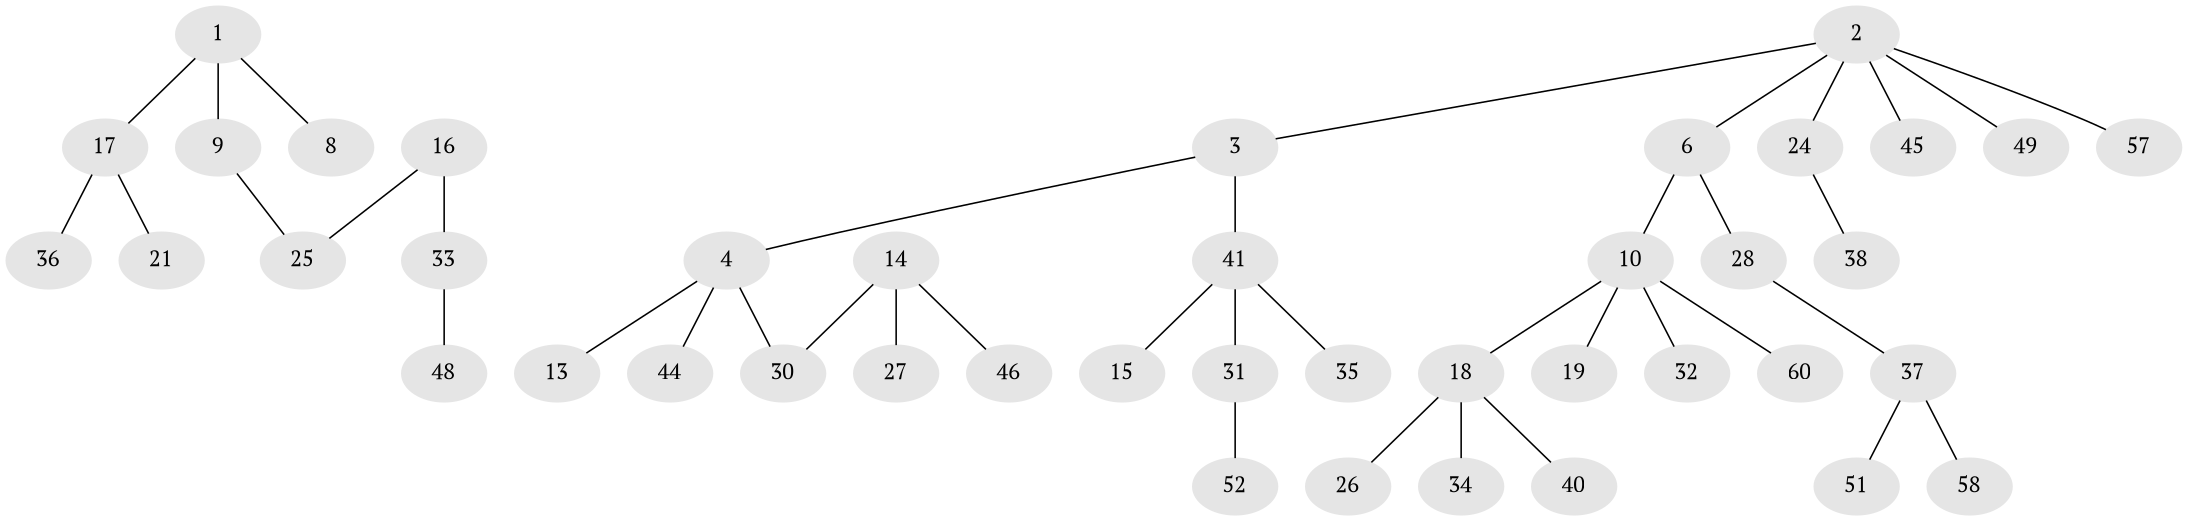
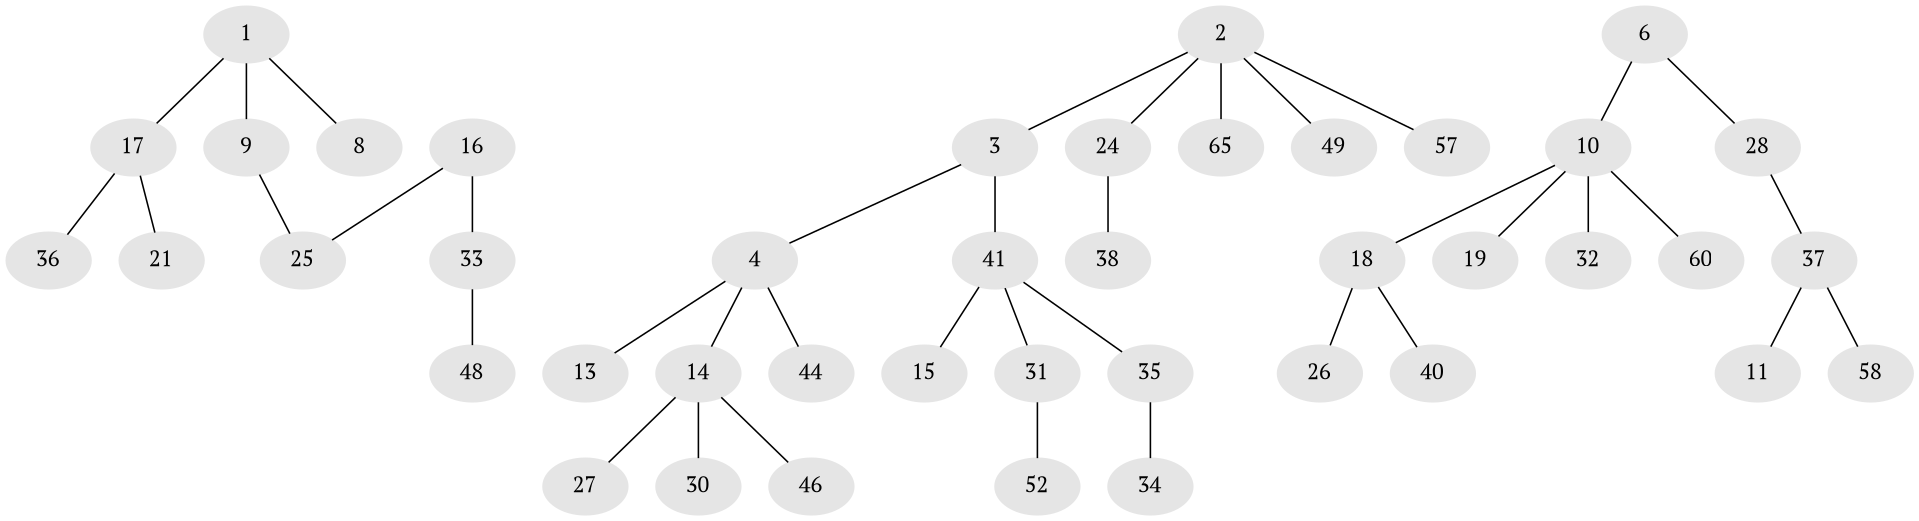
(1772, 91) -> none
(1913, 148) -> (1221, 148)
(755, 317) -> (727, 317)
(1461, 430) -> (1150, 430)
(1857, 487) -> (1758, 374)
